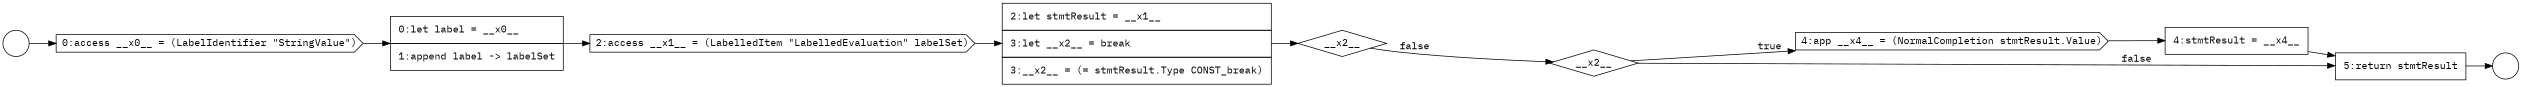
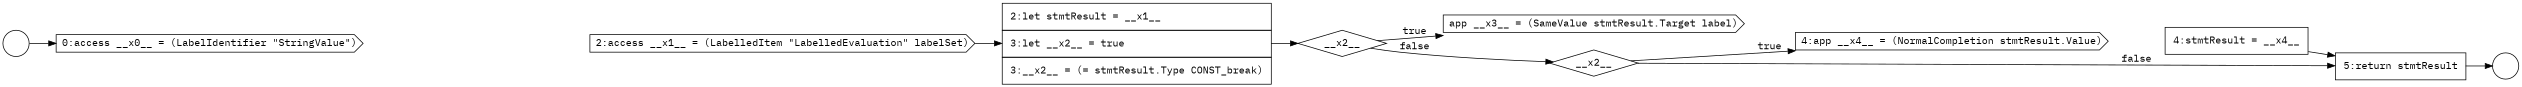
none -> (1594, 24)
(2133, 41) -> none
(477, 43) -> none
(1071, 43) -> (1068, 43)
